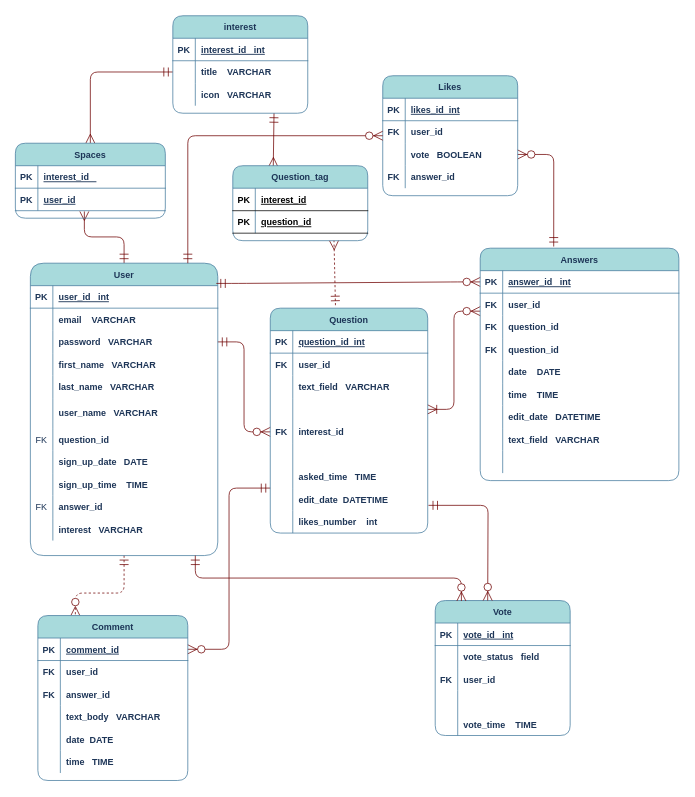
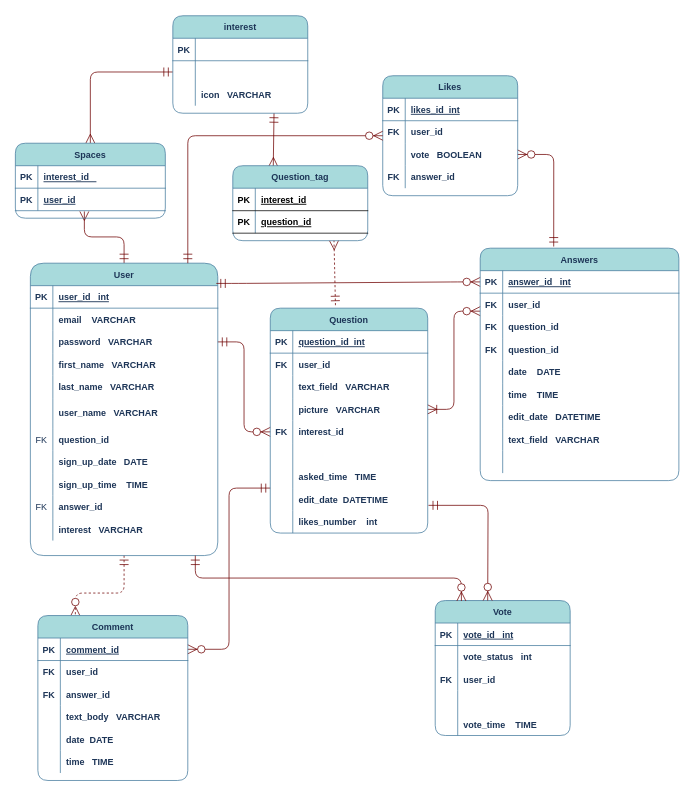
(252, 49) -> none
(252, 72) -> none
none -> (360, 409)
(507, 657) -> (503, 657)
